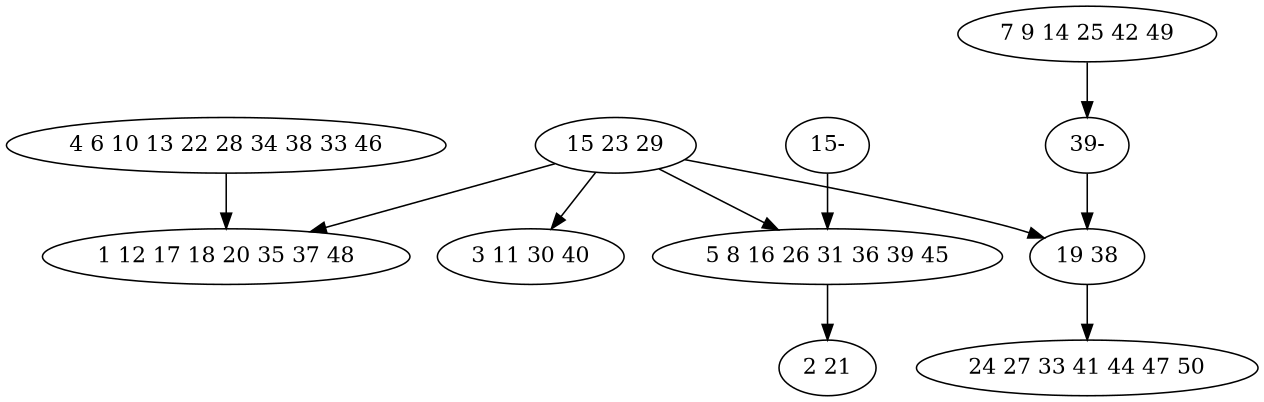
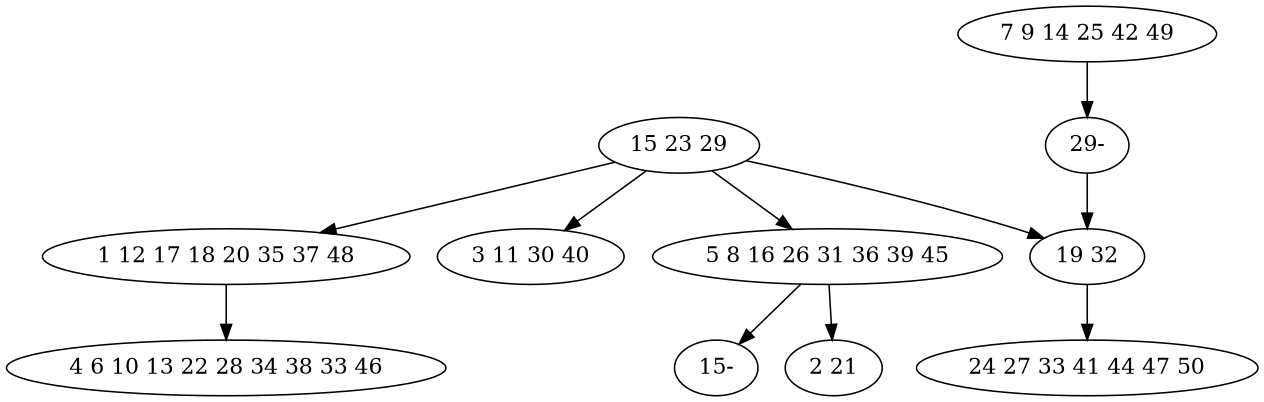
(1087, 145) -> (1087, 145)
(226, 193) -> (226, 305)
(828, 197) -> (775, 309)
(1087, 257) -> (1087, 257)
